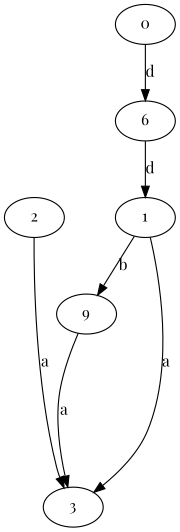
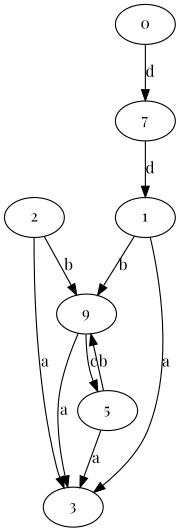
(145, 121) -> (145, 121)
none -> (58, 261)
none -> (108, 411)
